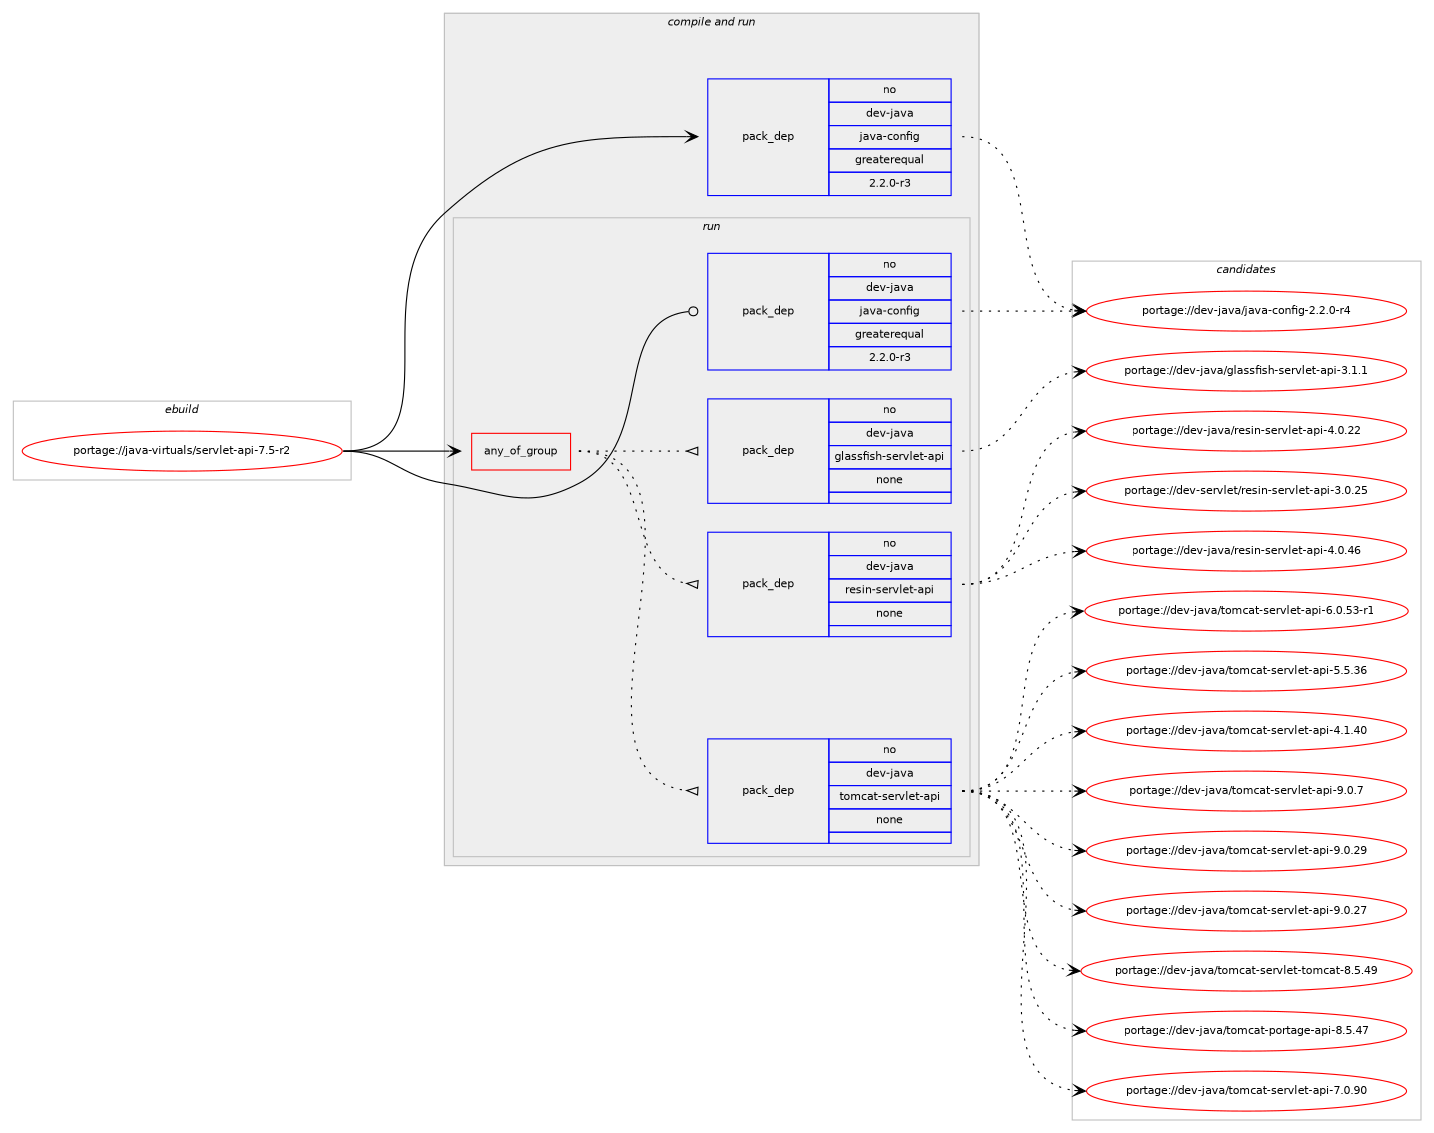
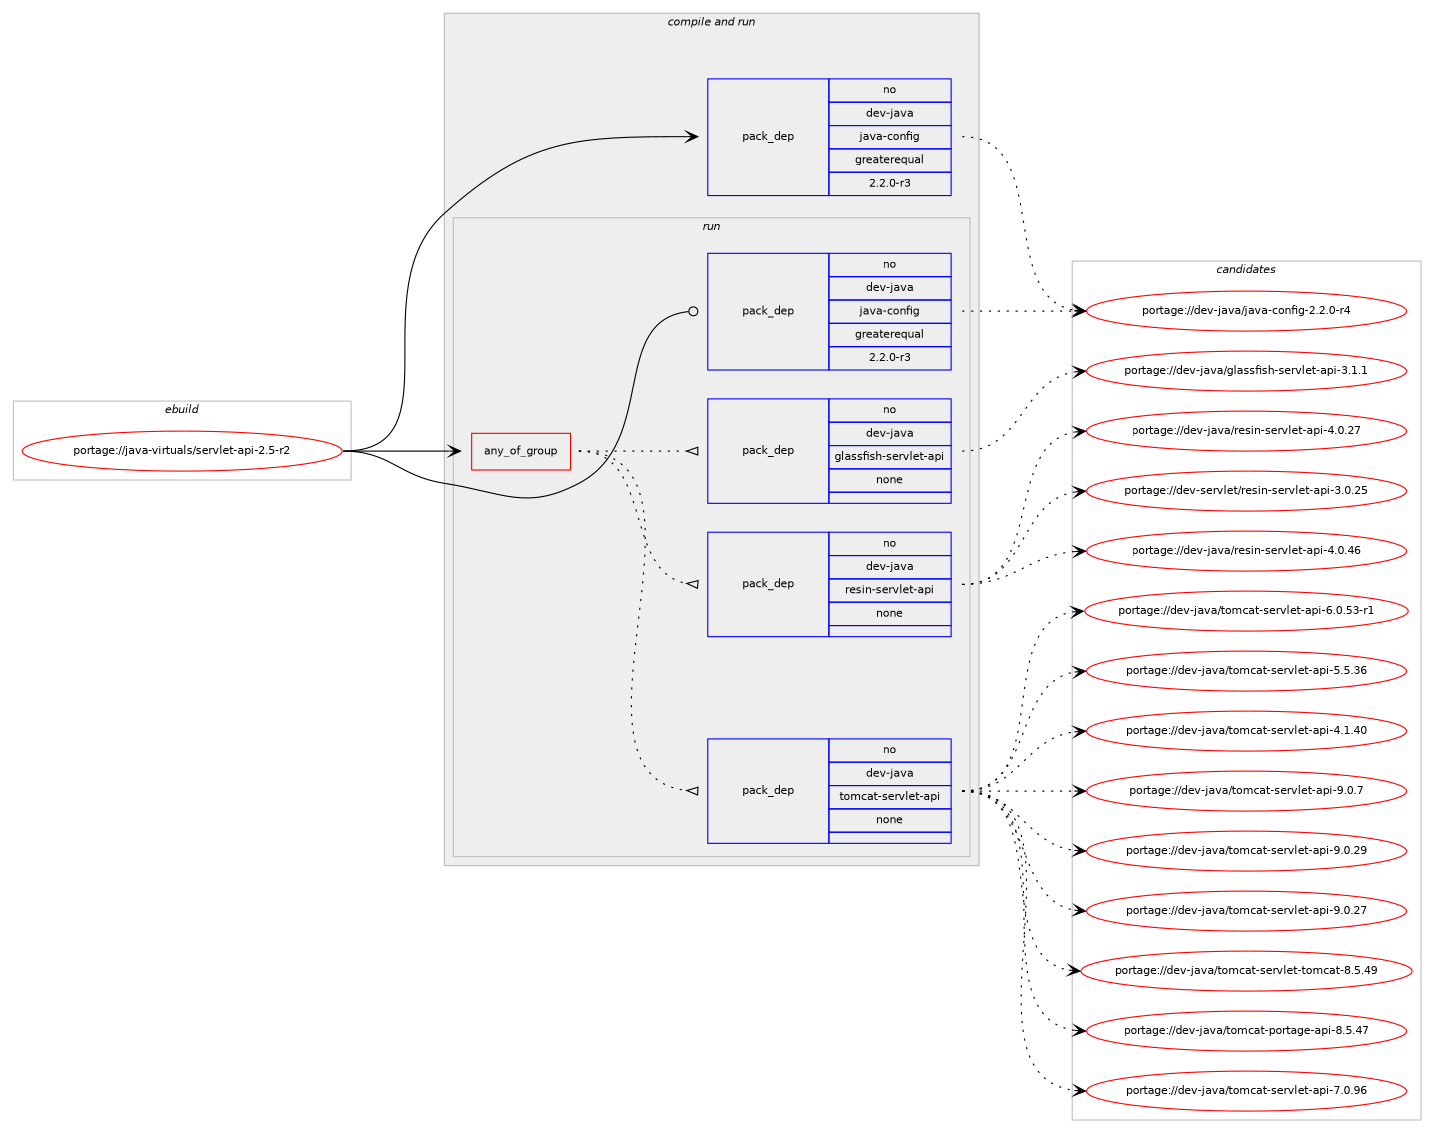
(1247, 431) -> (1247, 431)
(182, 451) -> (182, 451)
(1247, 1091) -> (1247, 1091)
